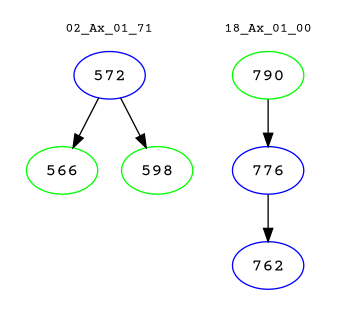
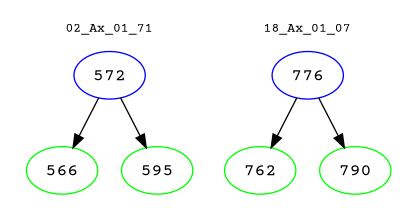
(269, 28) -> (308, 28)
(268, 116) -> (328, 117)
(157, 170) -> (157, 170)
(268, 265) -> (260, 170)
